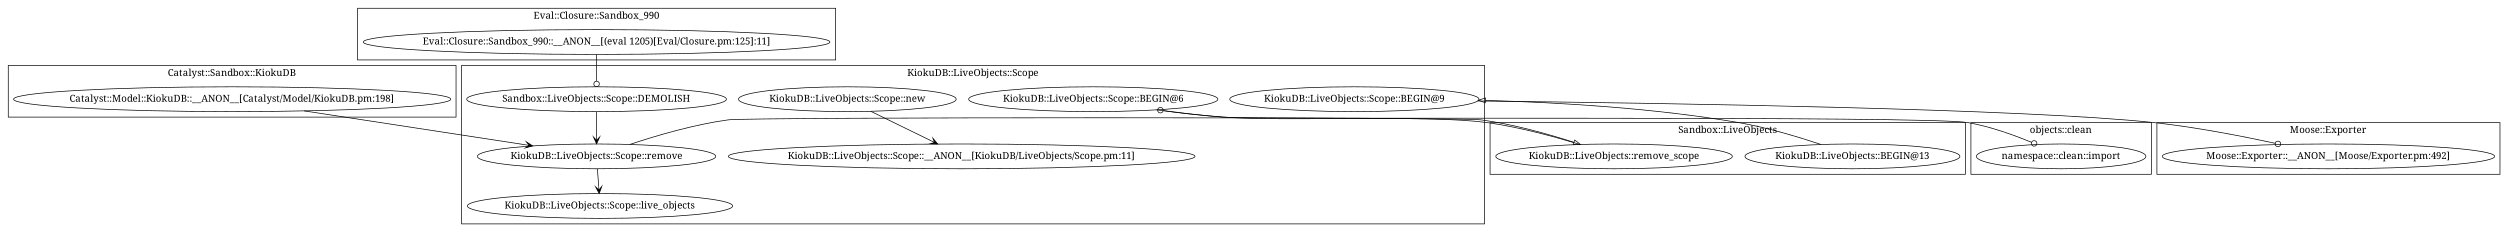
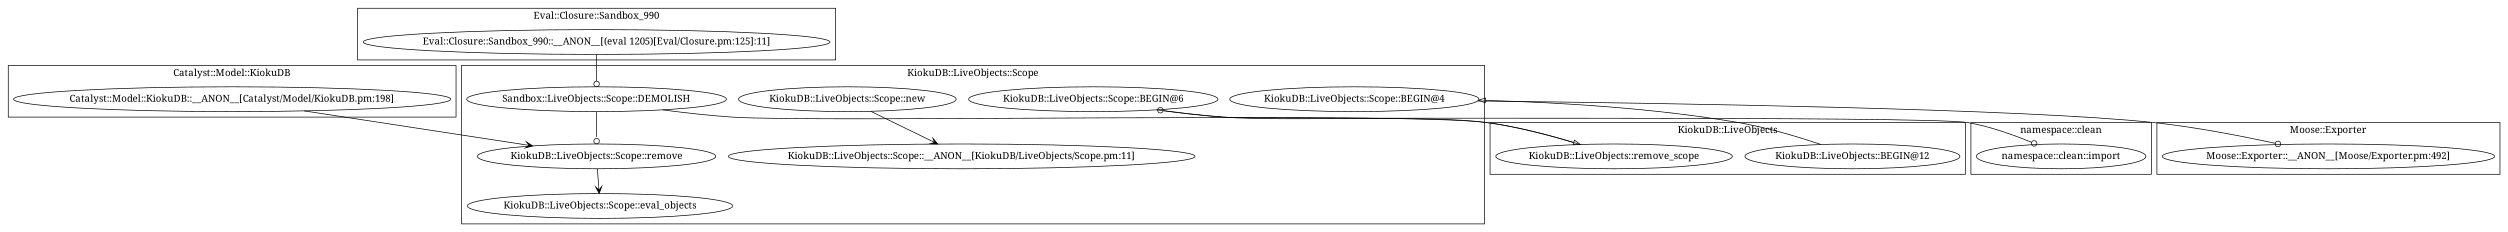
(232, 73) -> (232, 73)
(1354, 99) -> (1354, 99)
(1102, 118) -> (1119, 118)
(597, 124) -> (597, 124)
(1728, 131) -> (1728, 131)
(2061, 131) -> (2061, 131)
(1852, 156) -> (1852, 156)
(600, 206) -> (600, 206)
